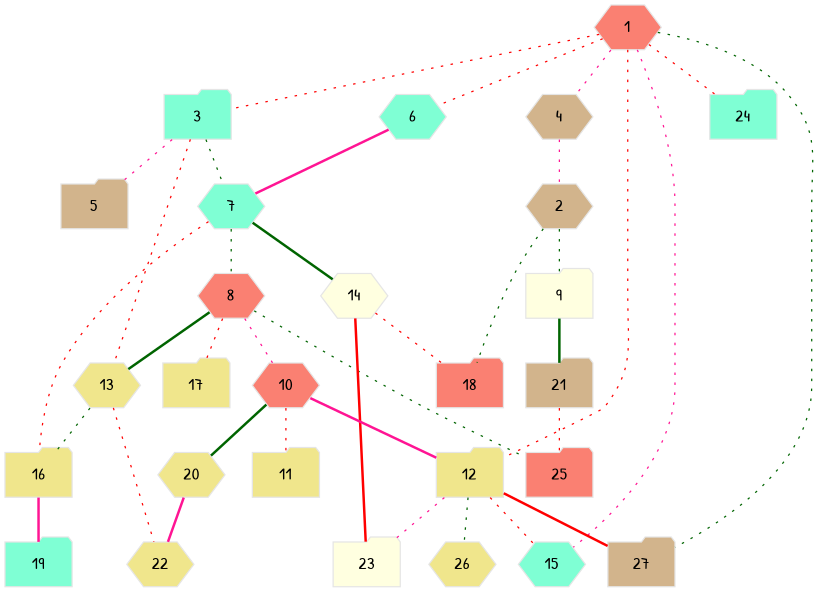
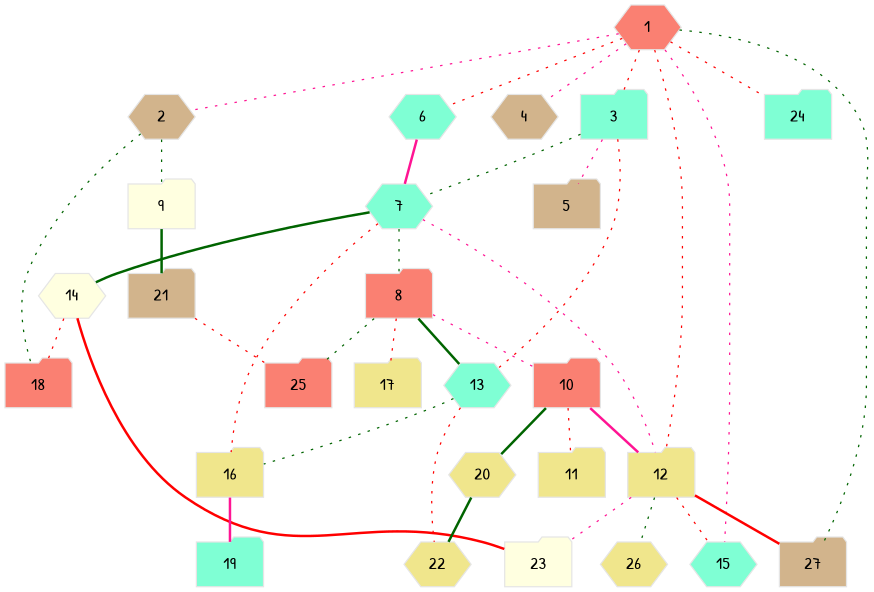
(559, 162) -> (405, 72)
(231, 296) -> (399, 296)
none -> (569, 319)
(107, 385) -> (477, 385)
(286, 385) -> (567, 385)
(176, 520) -> (460, 520)
